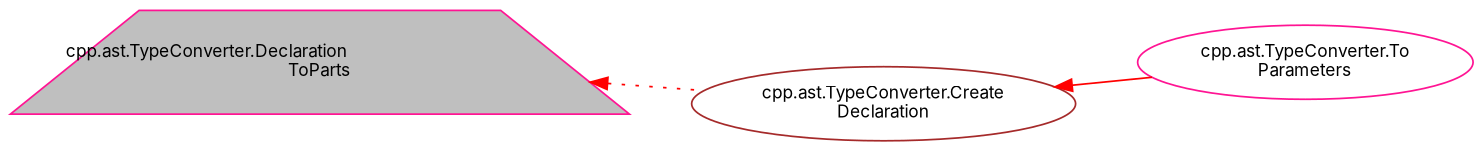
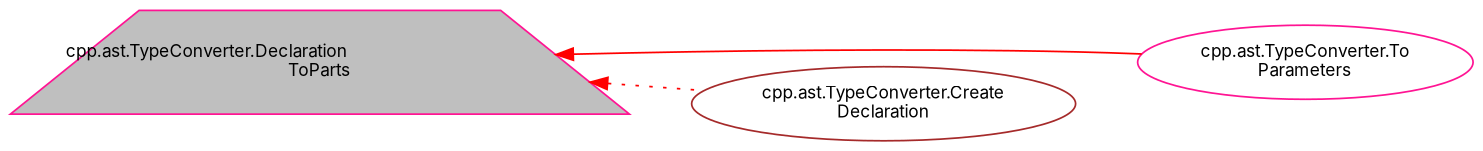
(1112, 81) -> (858, 50)
